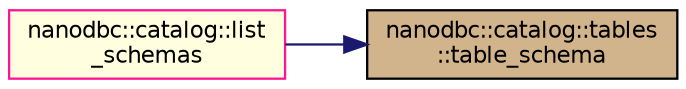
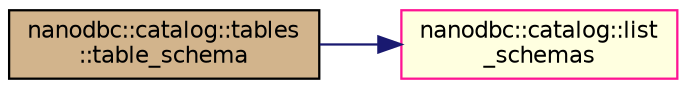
(315, 44) -> (349, 44)
